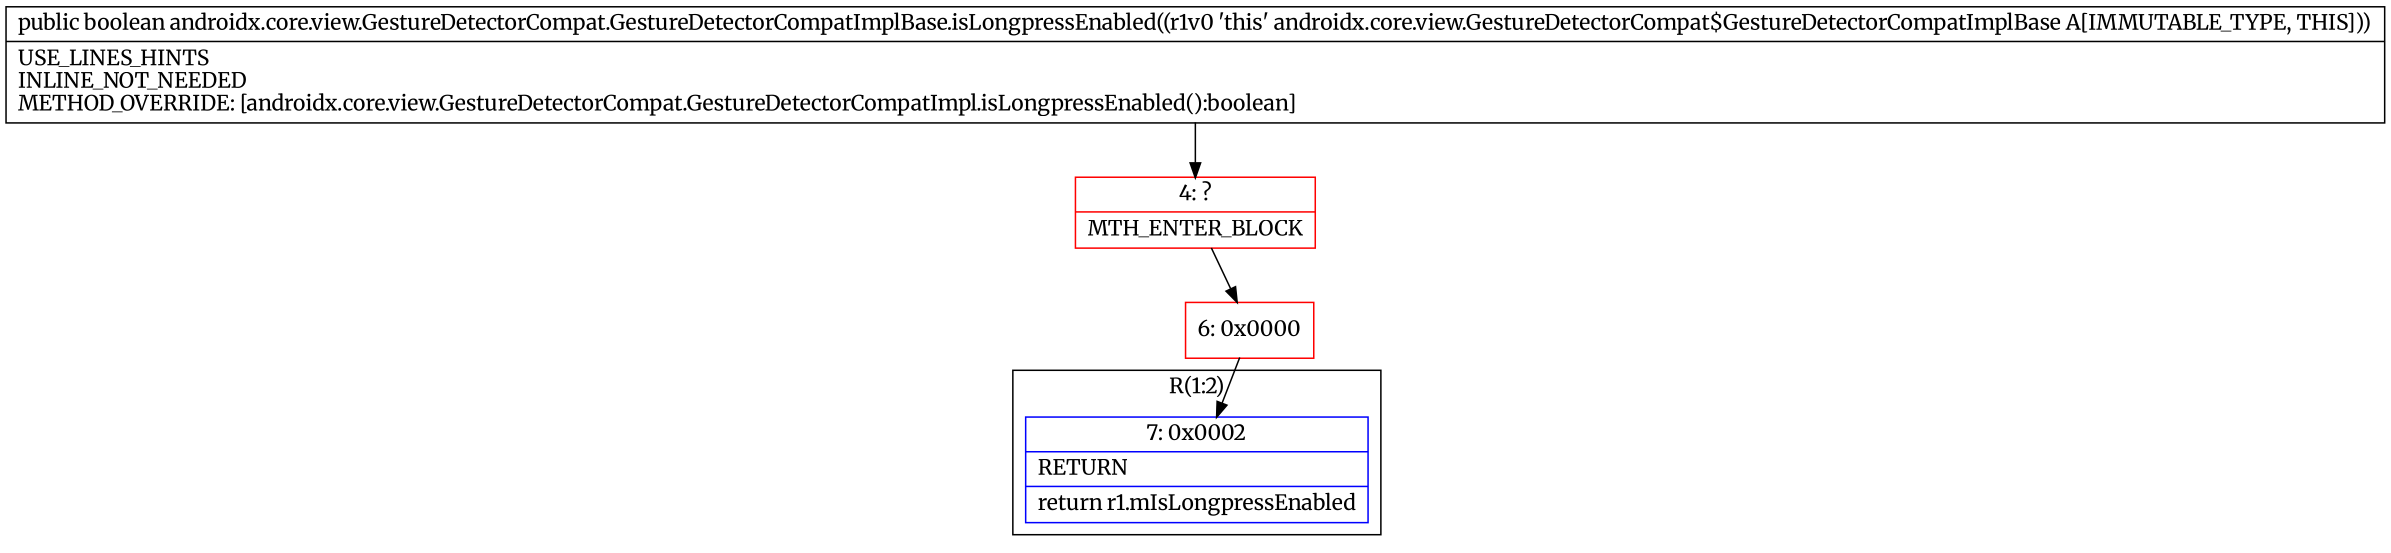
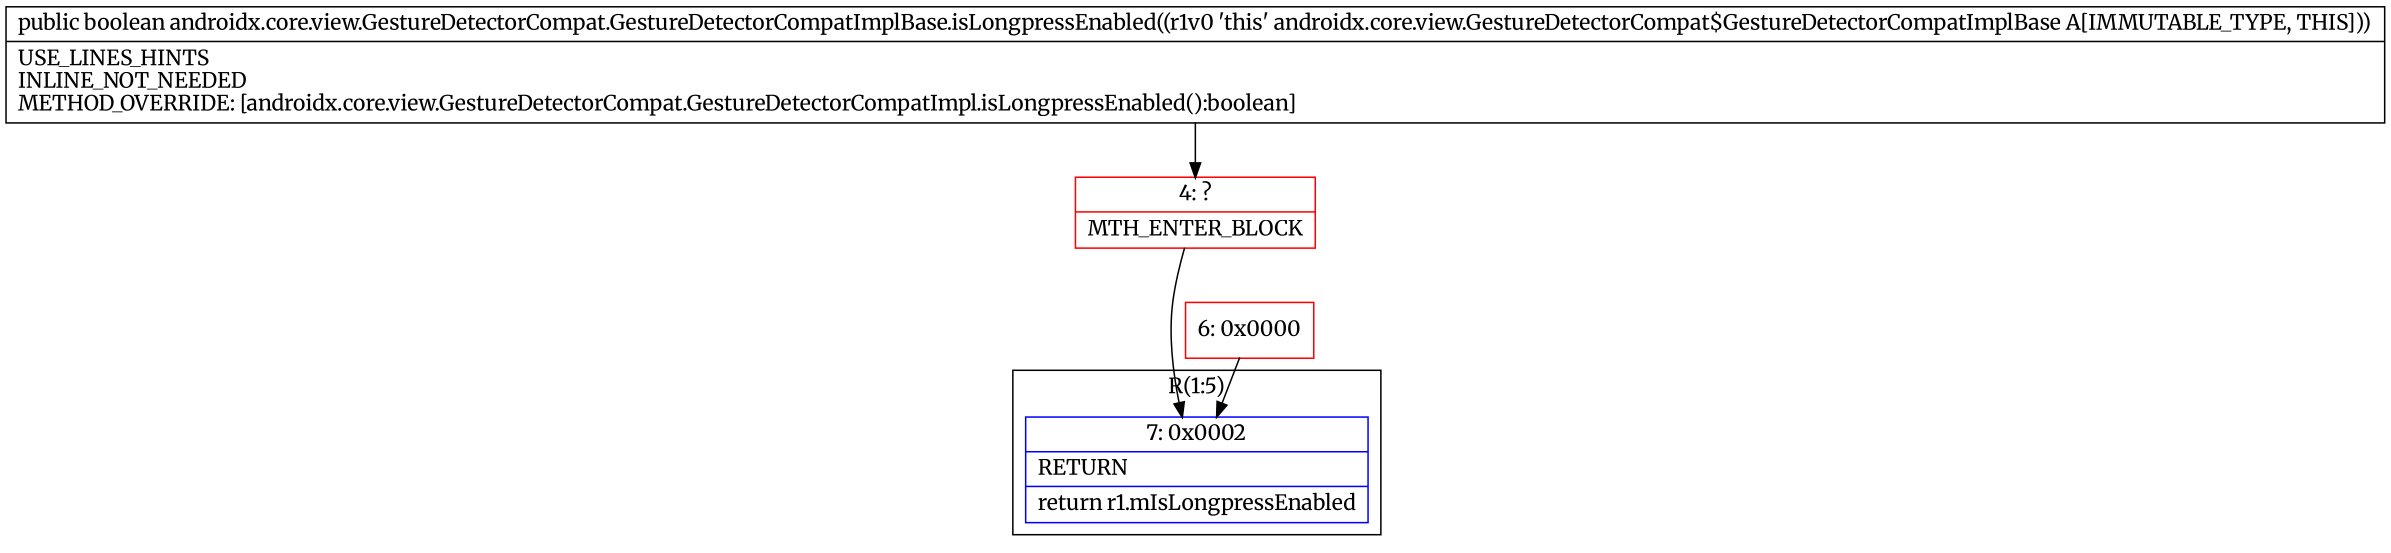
(1221, 268) -> (1171, 325)
(1197, 388) -> (1197, 388)
